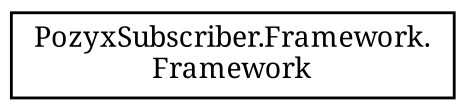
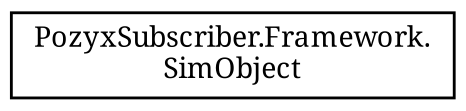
(233, 55) -> (233, 55)
